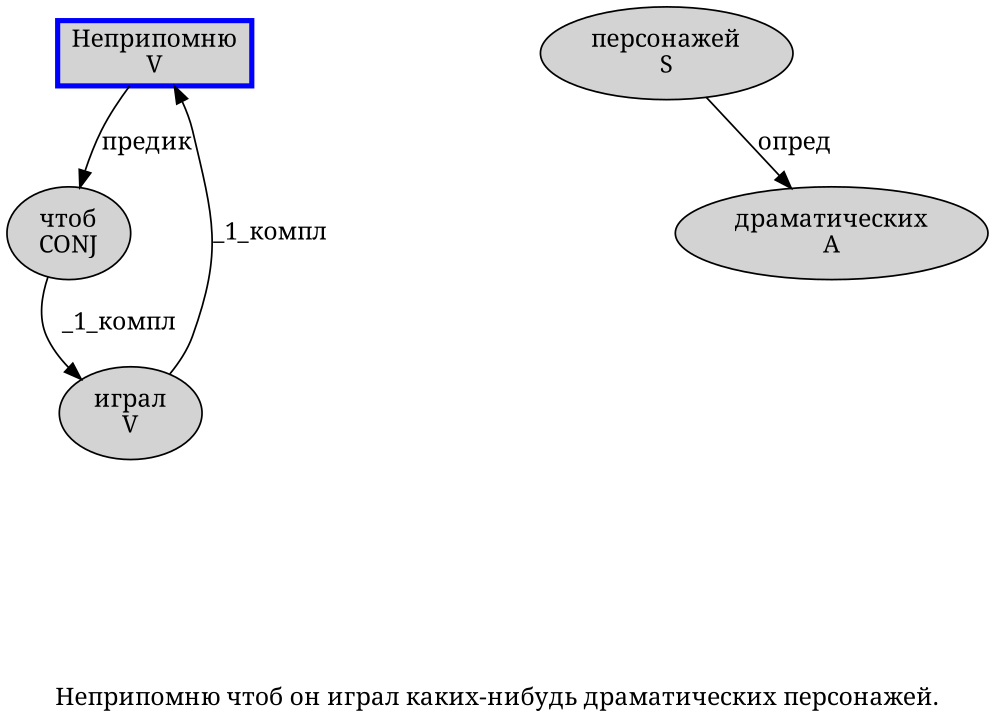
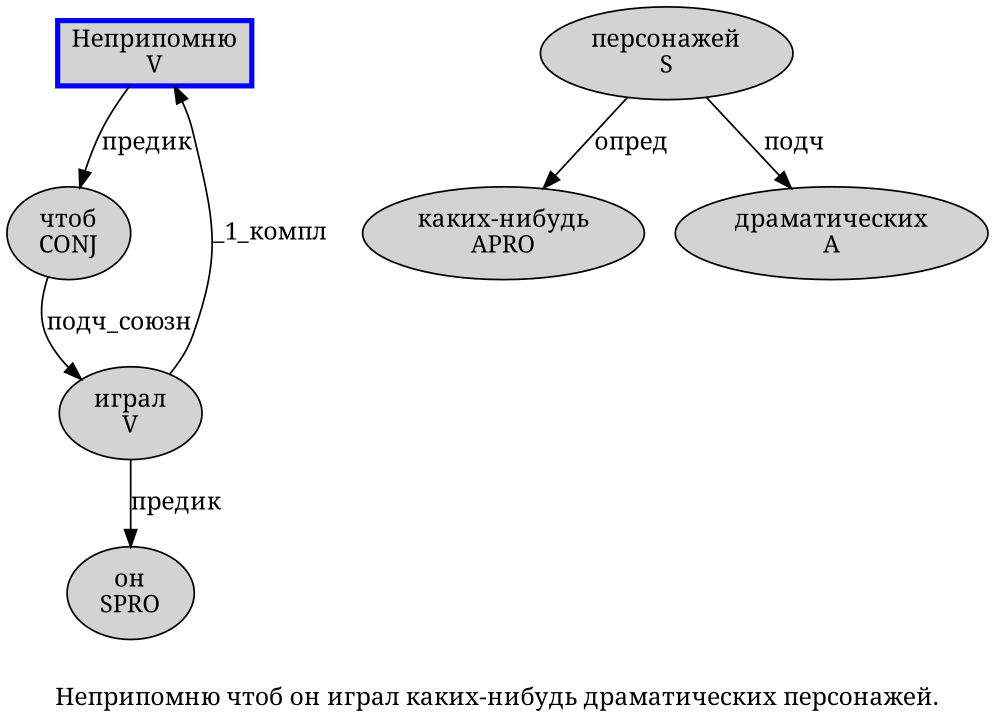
(795, 143) -> (795, 143)
none -> (503, 233)
(120, 323) -> (120, 323)
none -> (131, 593)
